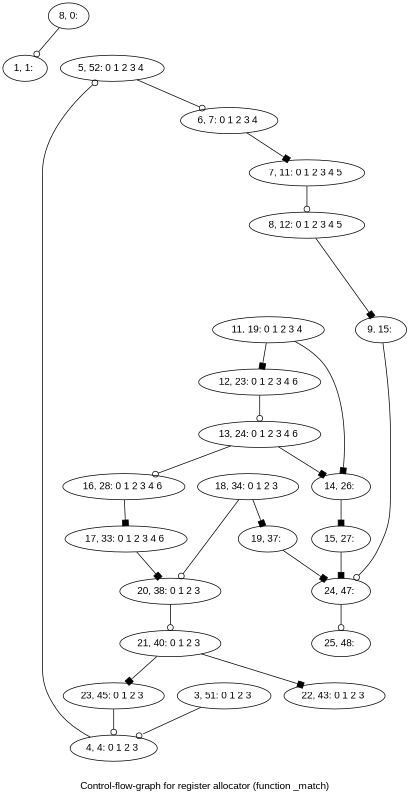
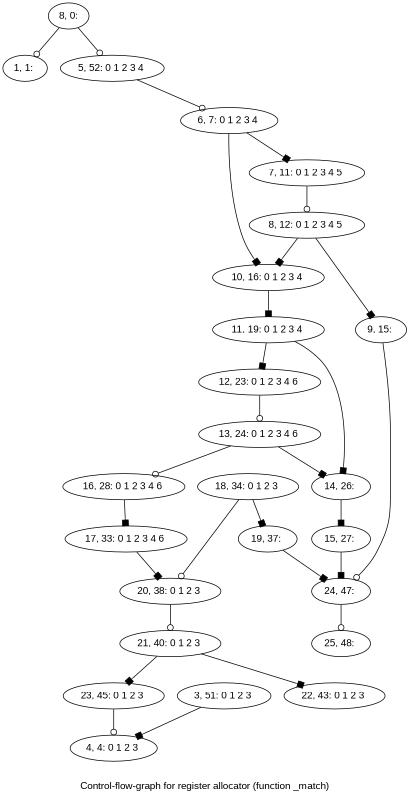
none -> (268, 277)
(43, 413) -> (88, 39)
(172, 721) -> (172, 721)
